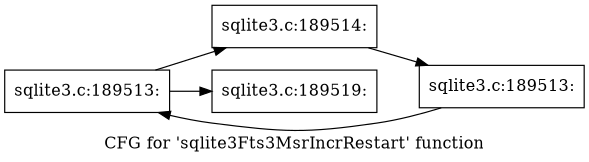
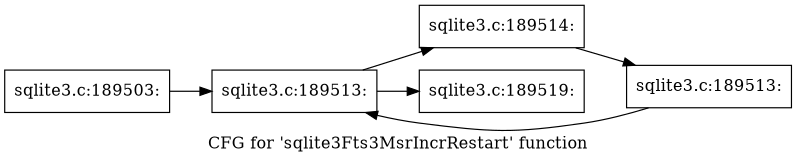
none -> (87, 91)
